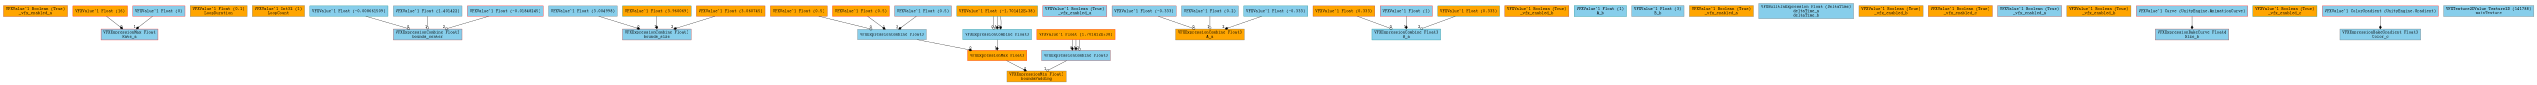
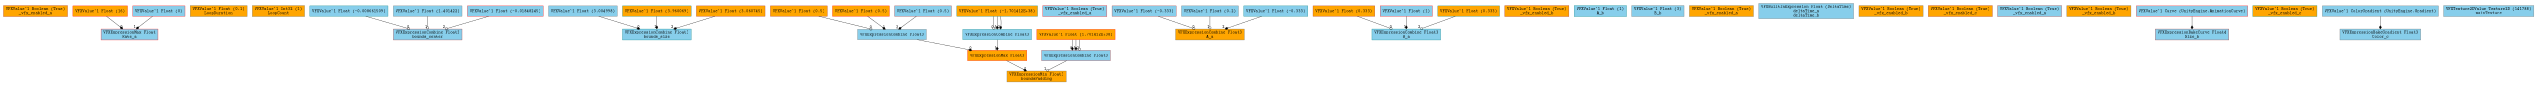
(2380, 11) -> (2380, 11)
(657, 34) -> (657, 34)
